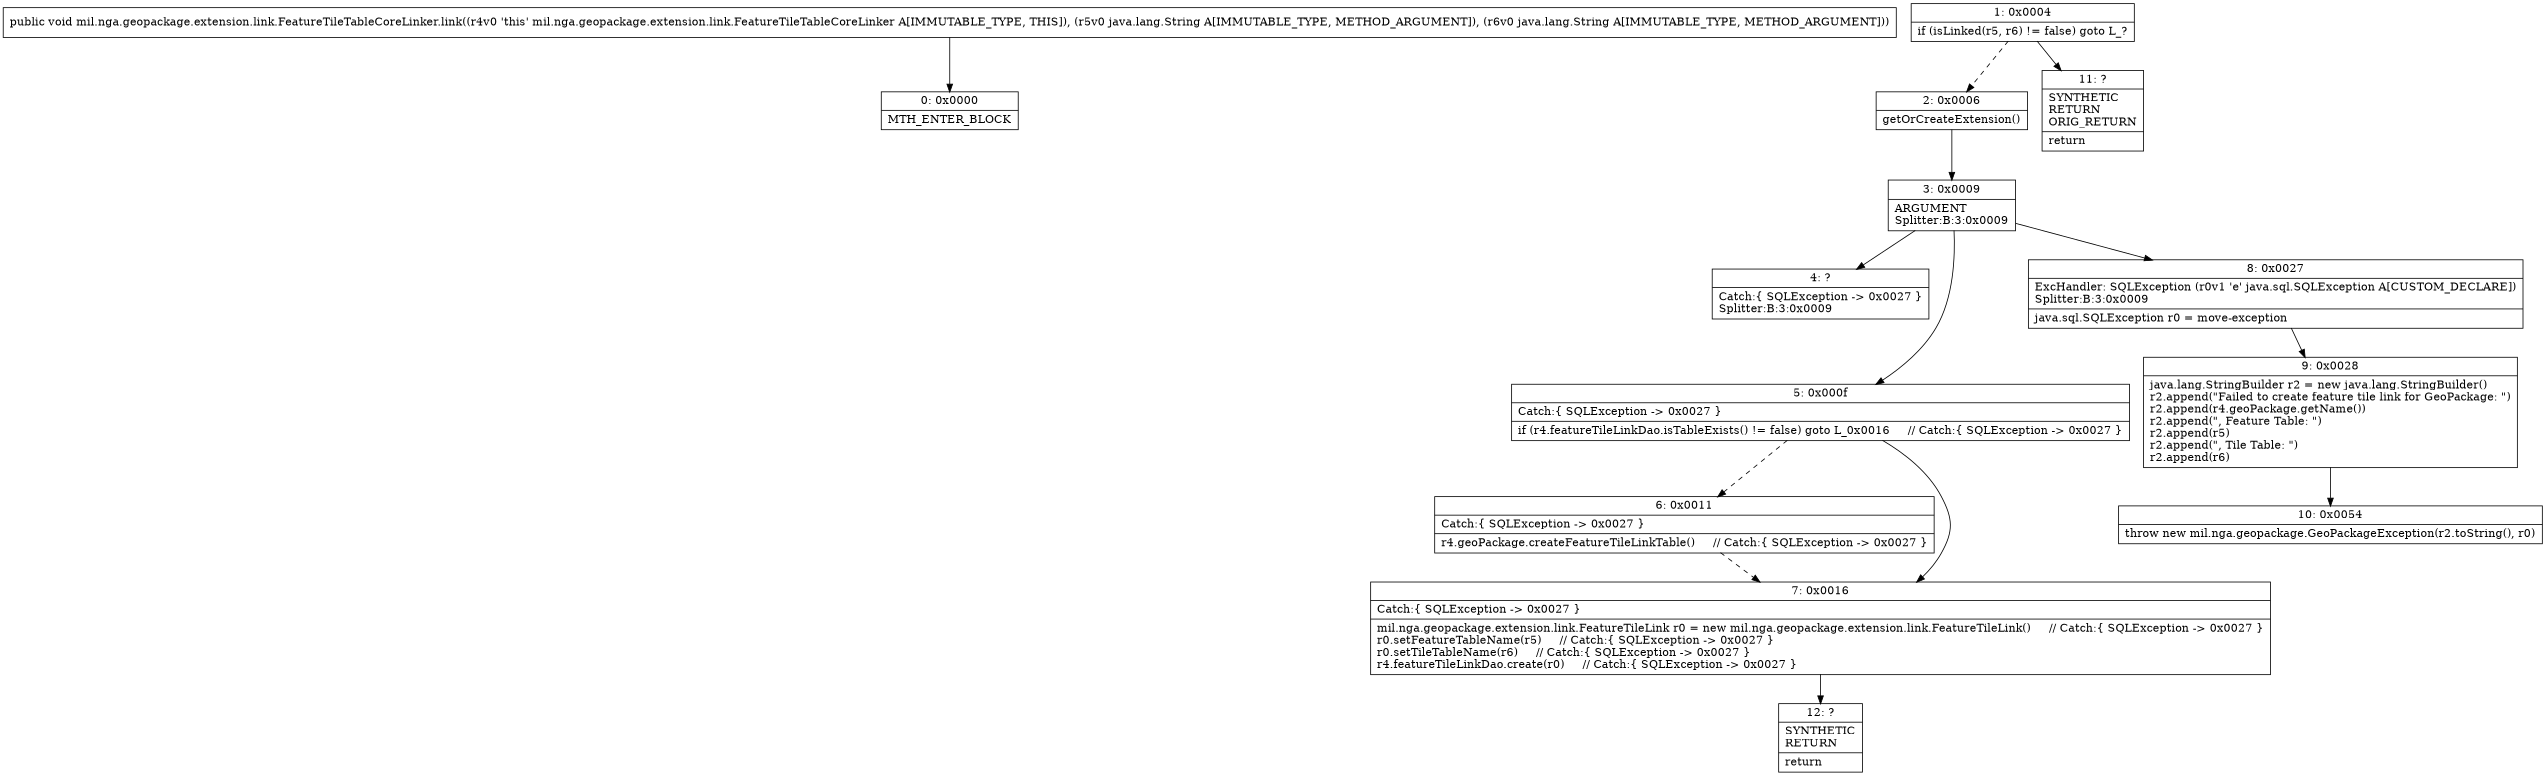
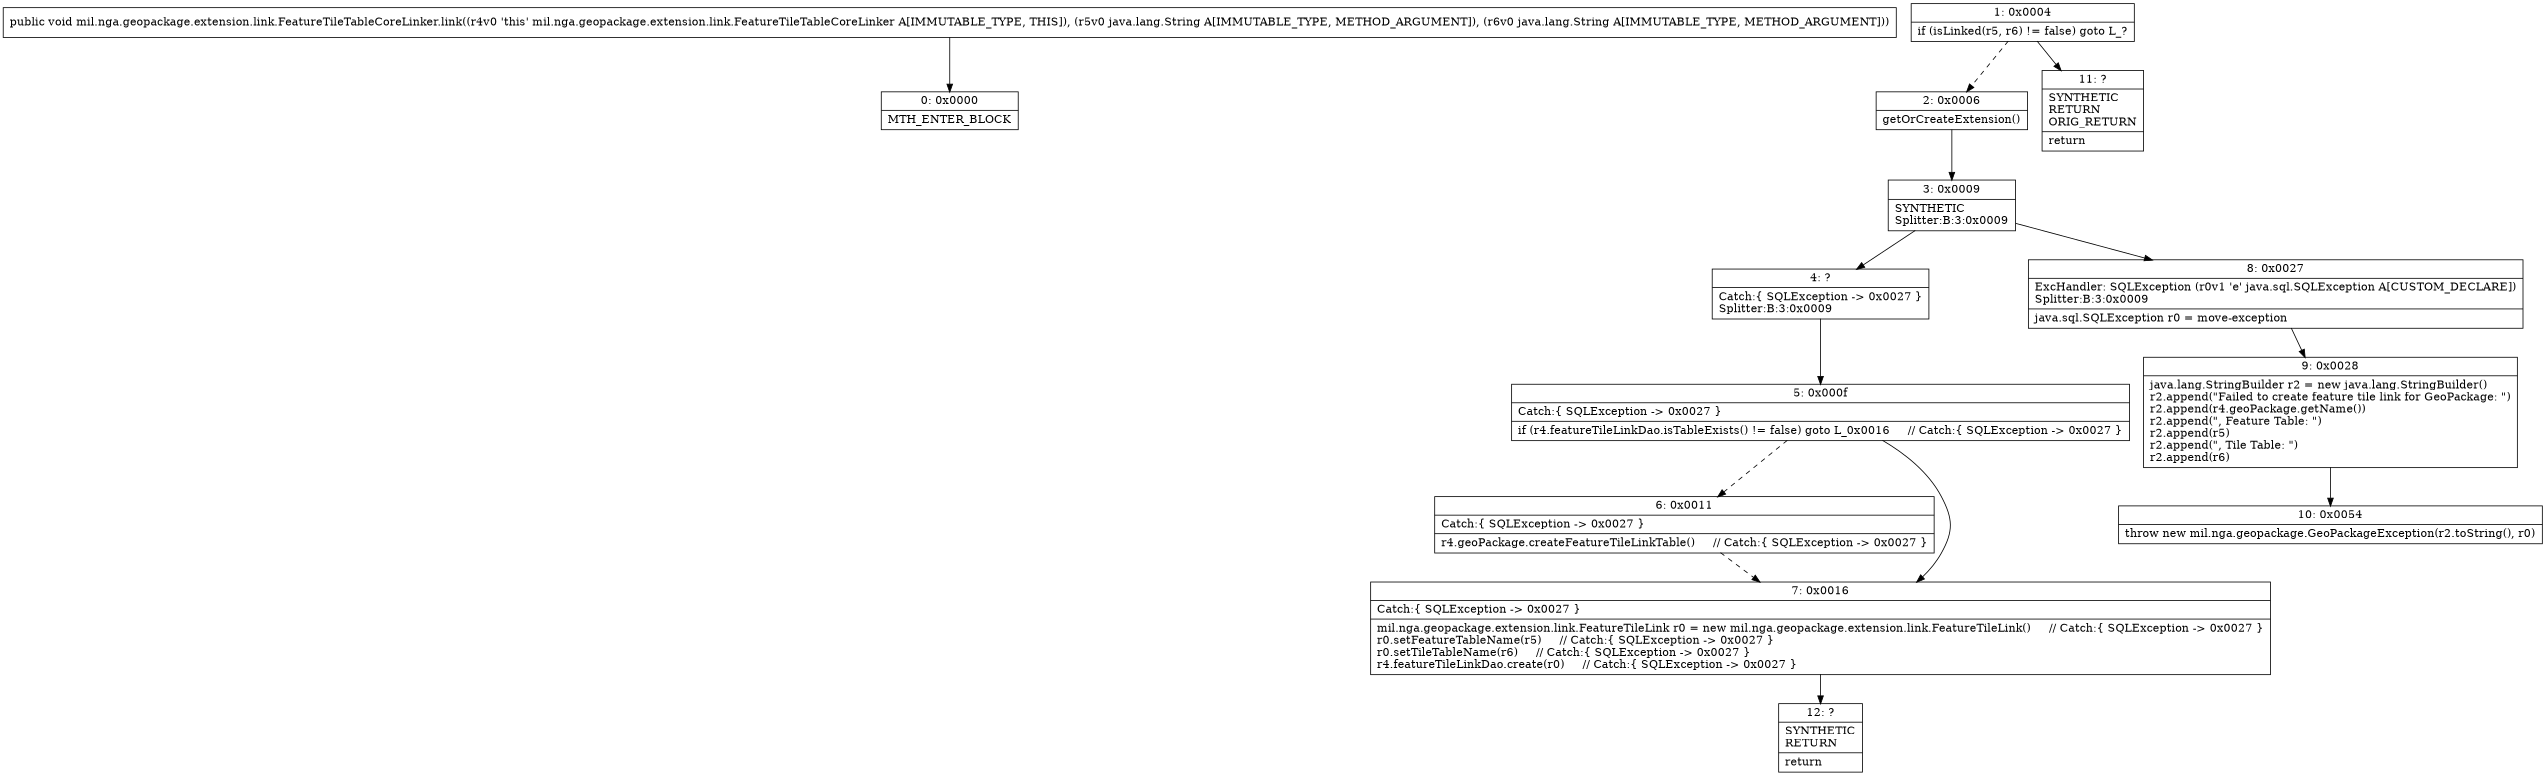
(1931, 209) -> (1930, 209)
(1942, 317) -> (1821, 347)
